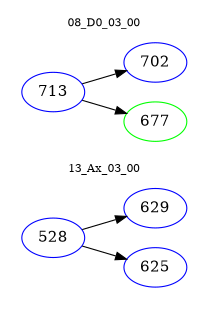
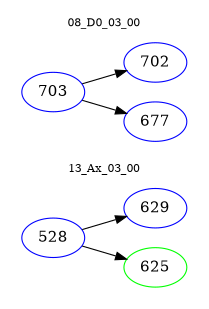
(53, 92) -> (53, 92)
(155, 122) -> (155, 122)
(155, 267) -> (155, 267)
